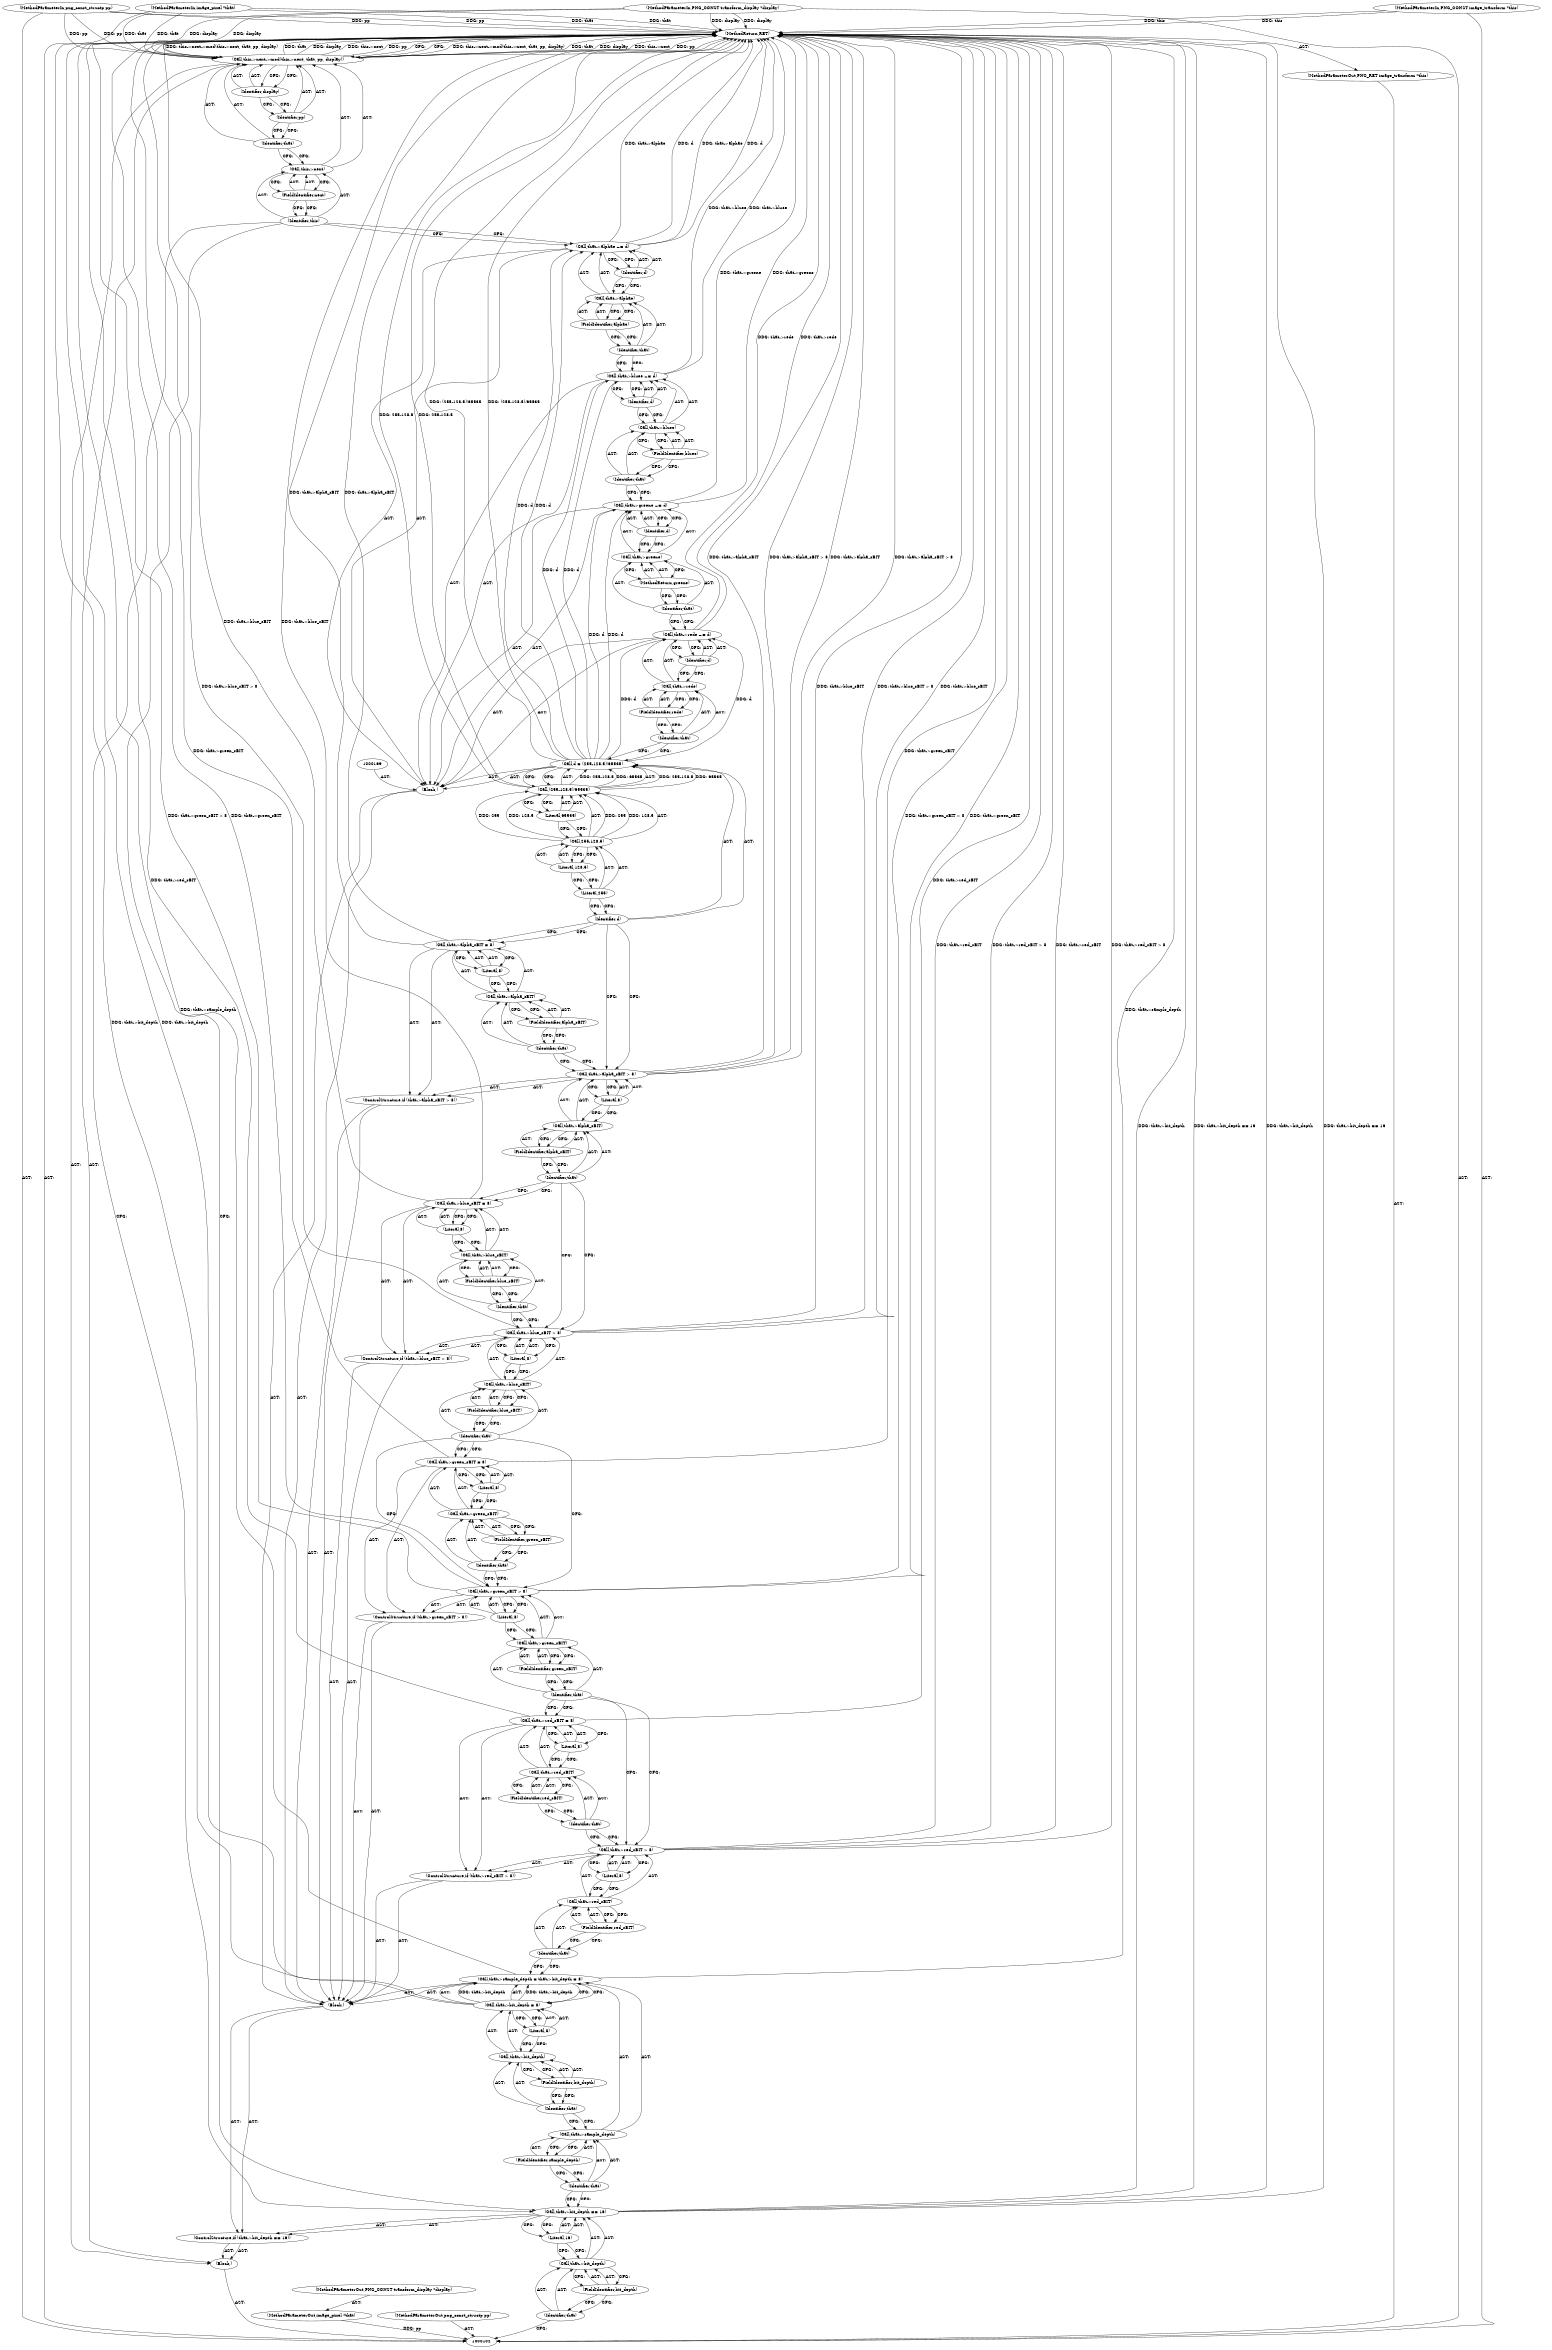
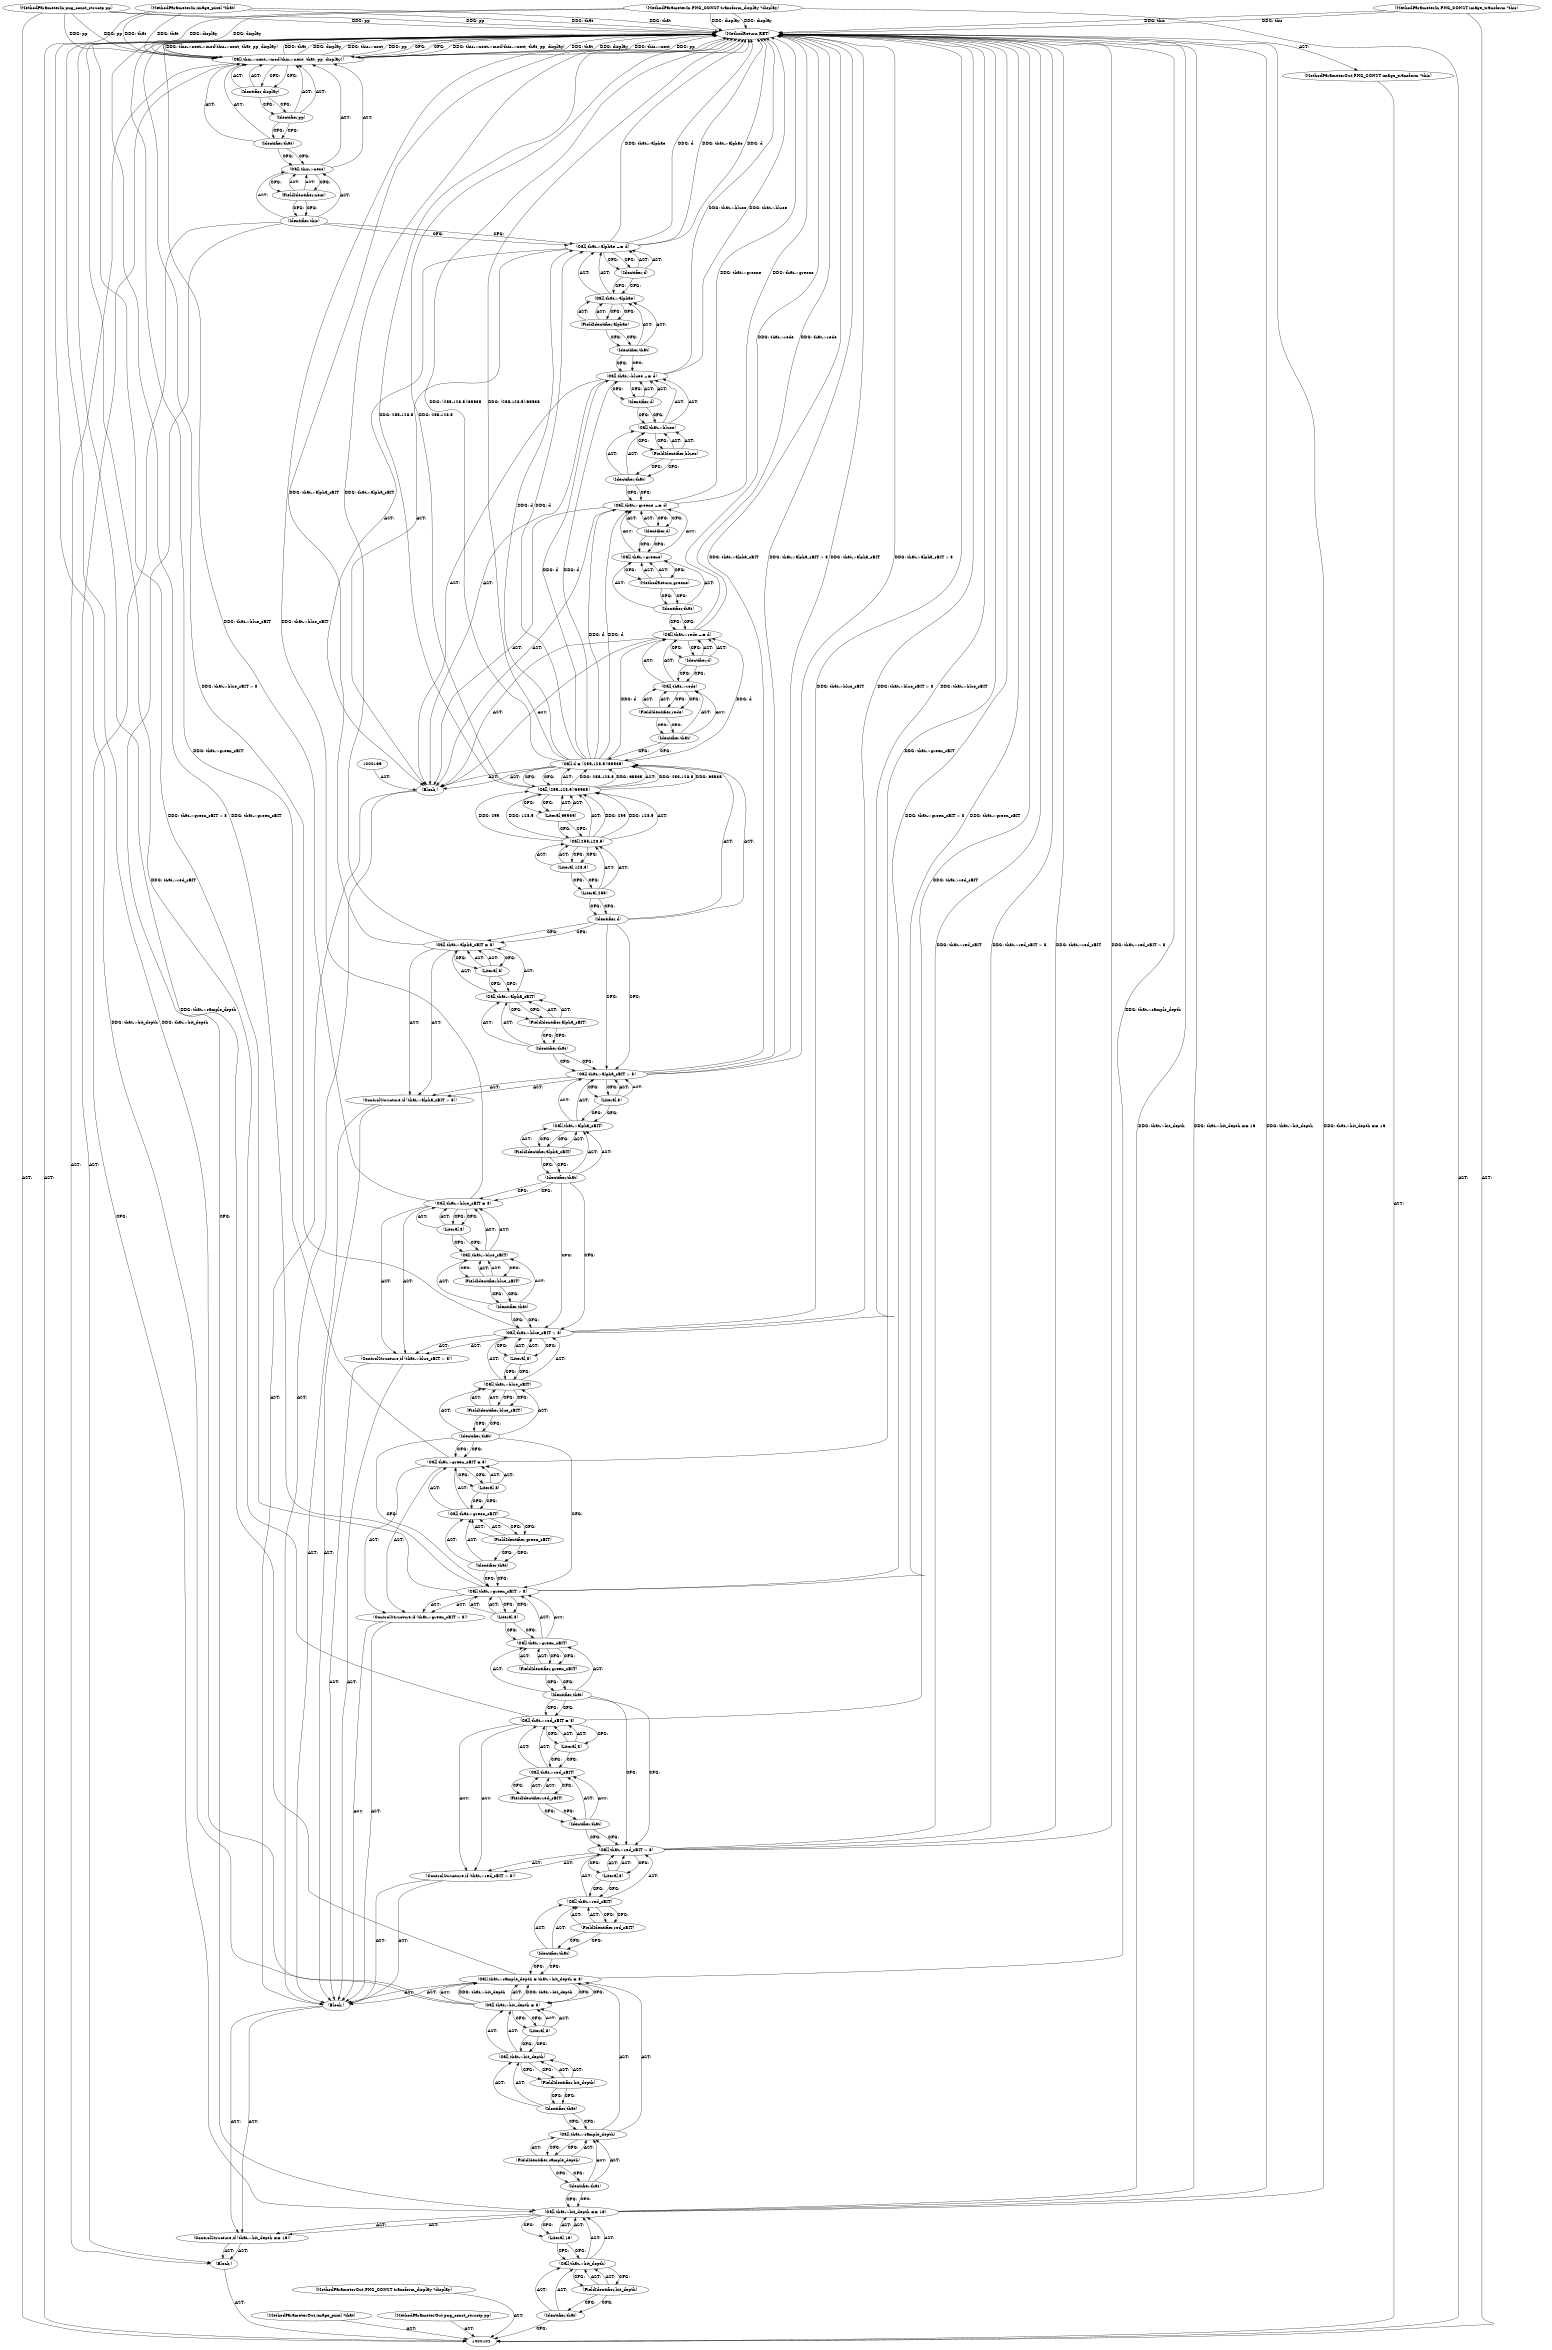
(1368, 76) -> (1368, 76)
(349, 2302) -> (502, 2303)
(412, 2329) -> (412, 2329)
